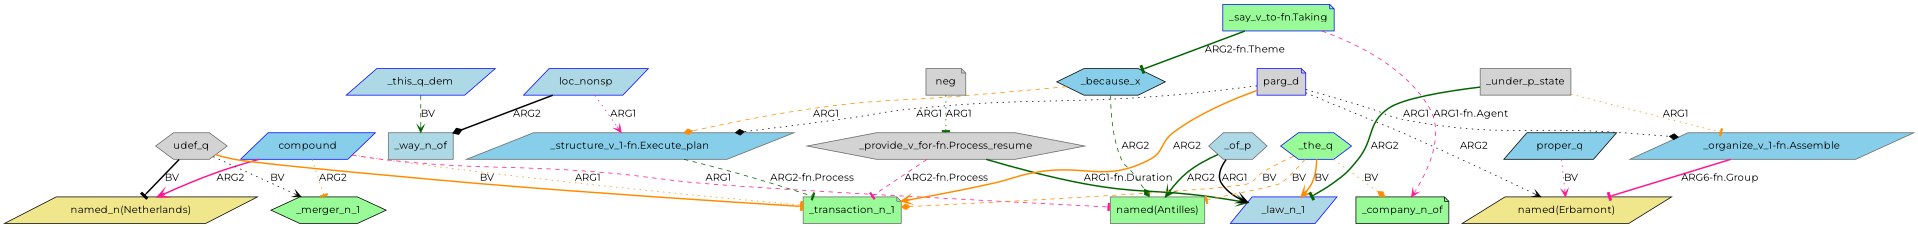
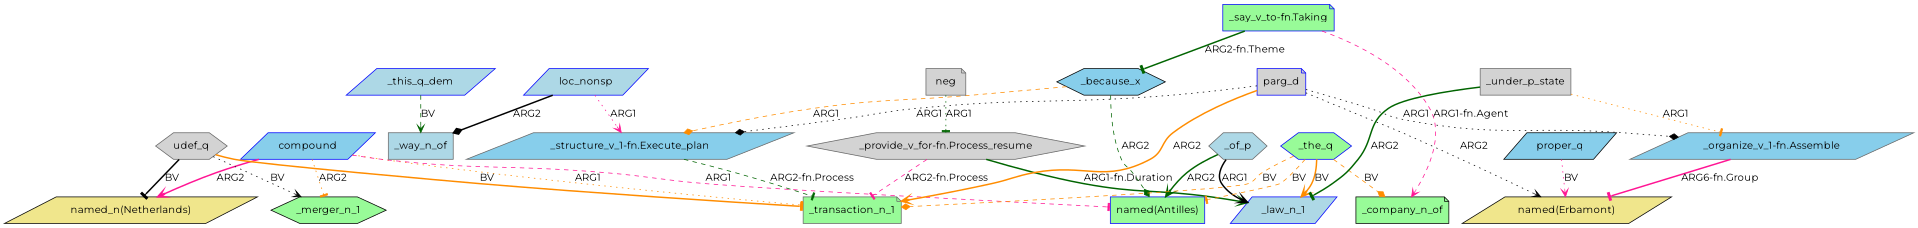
(1356, 175) -> (1356, 175)
(1158, 210) -> (1158, 210)
